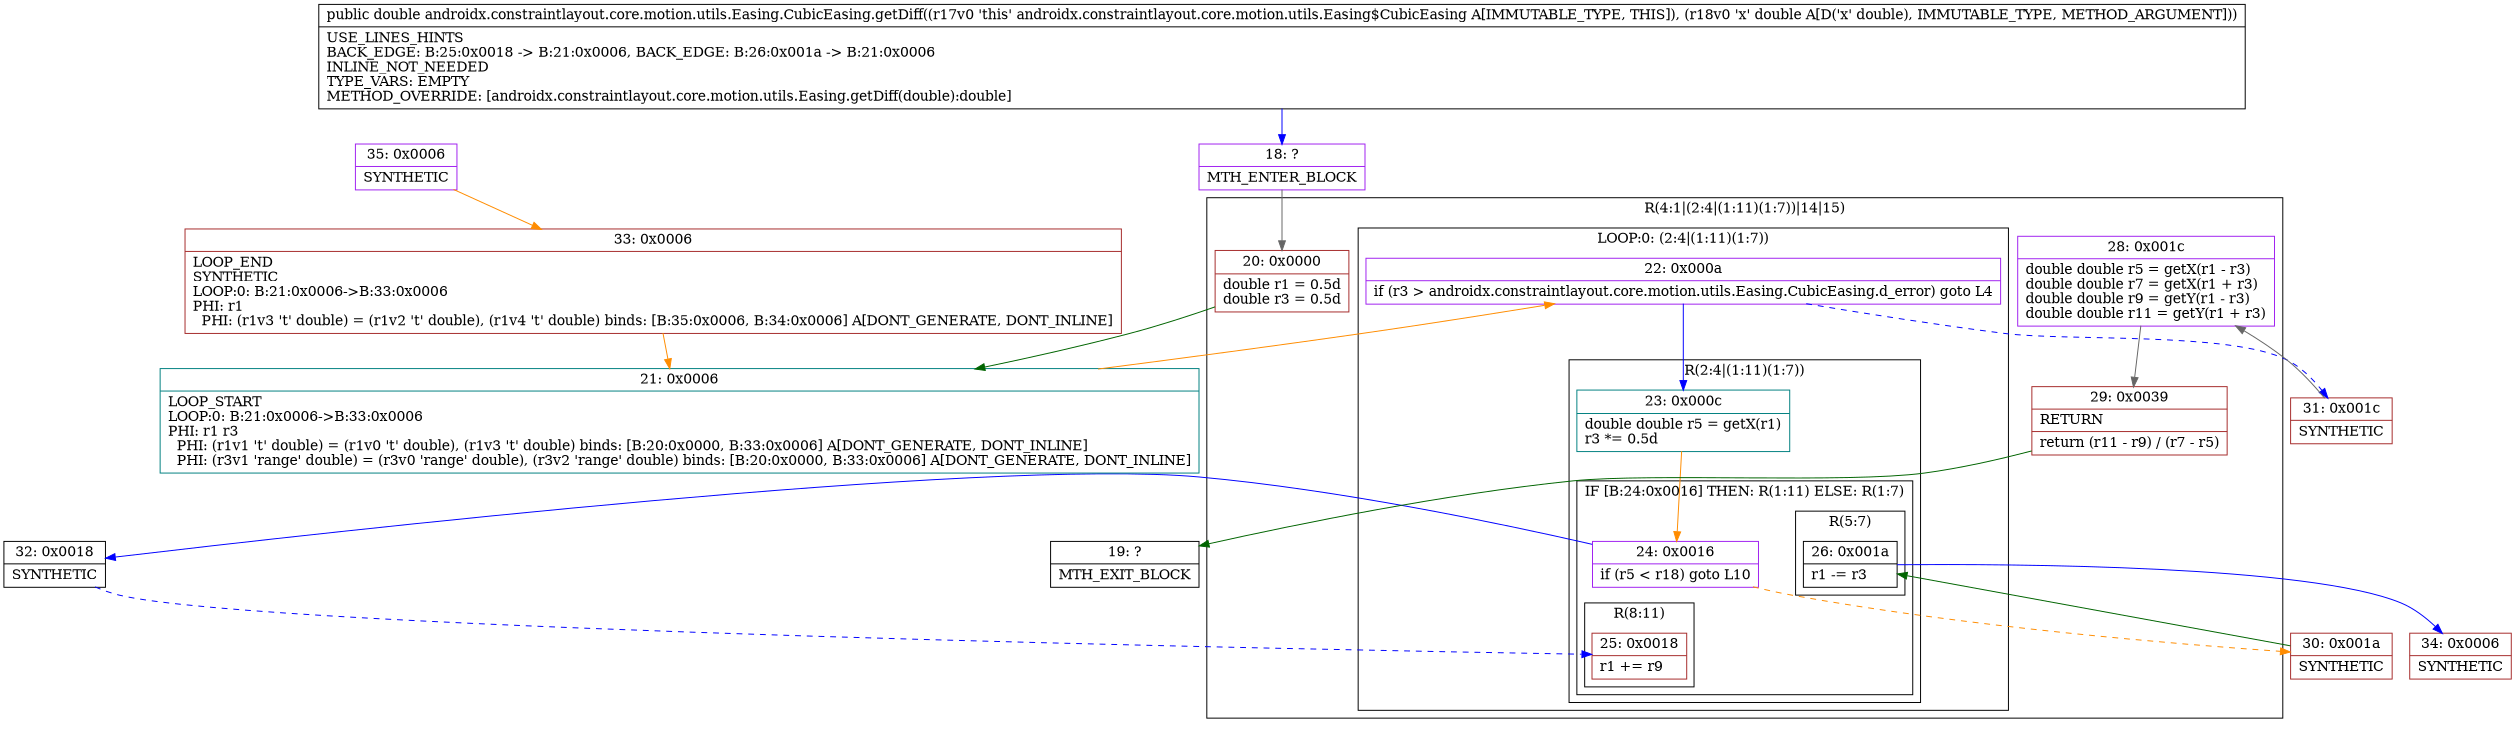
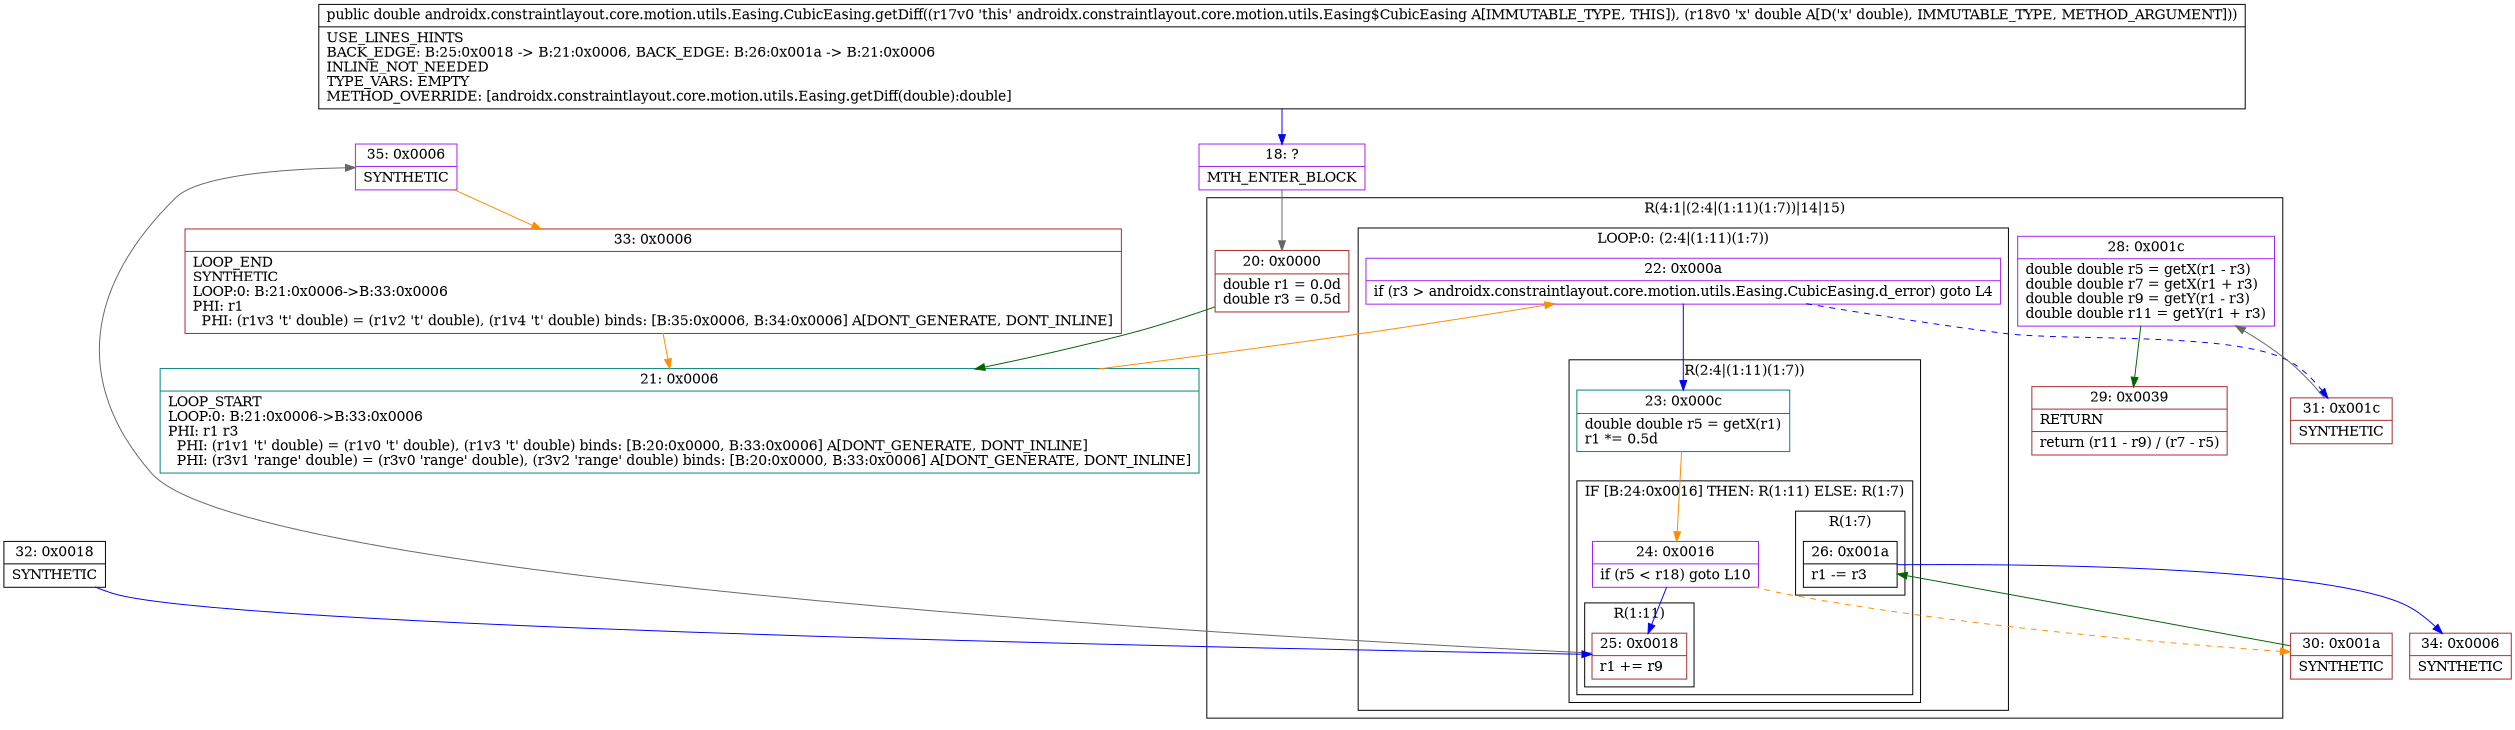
(1282, 285) -> (1282, 285)
(2138, 351) -> (2138, 351)
(1622, 439) -> (1622, 439)
(855, 485) -> (1658, 609)
(1850, 522) -> (1850, 522)
(1125, 564) -> none
none -> (623, 580)
(1639, 614) -> (1639, 614)
(837, 637) -> (837, 637)
